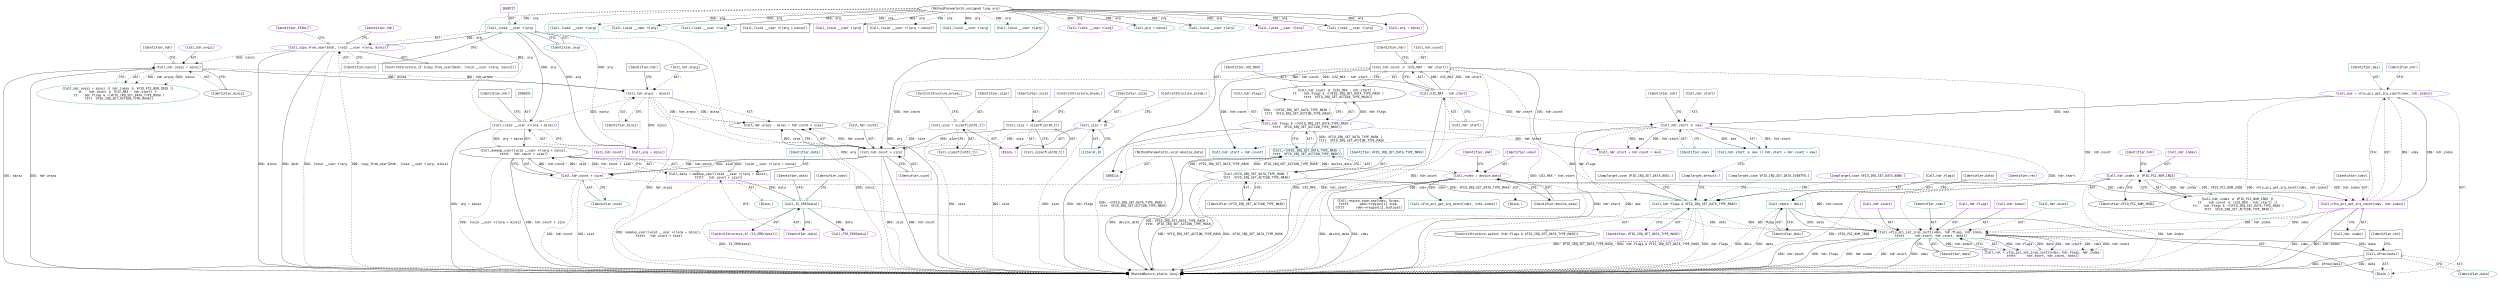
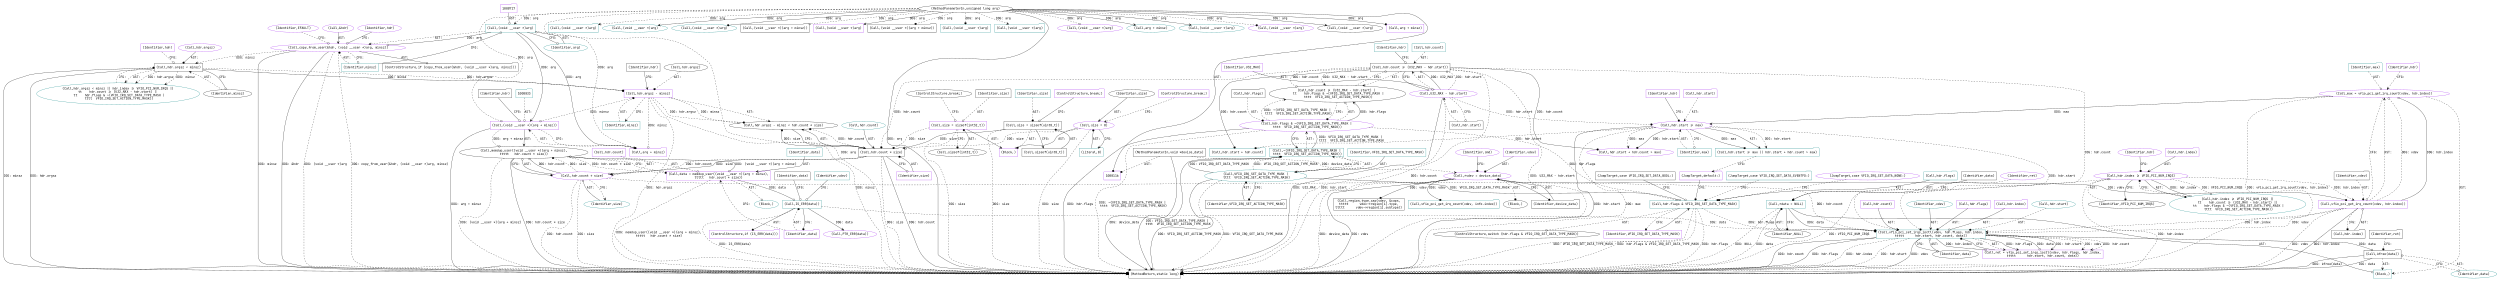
none -> (338, 28)
(1069, 137) -> (1069, 137)
